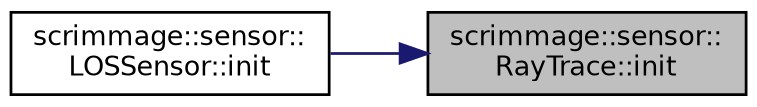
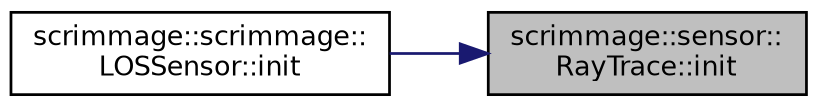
(170, 53) -> (200, 53)
